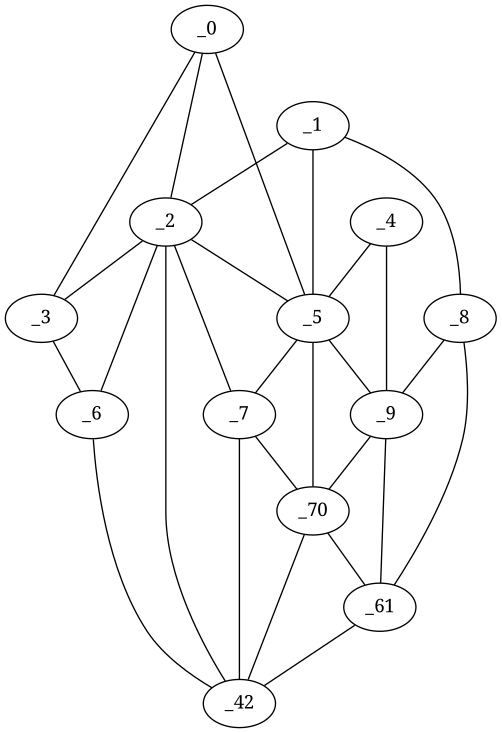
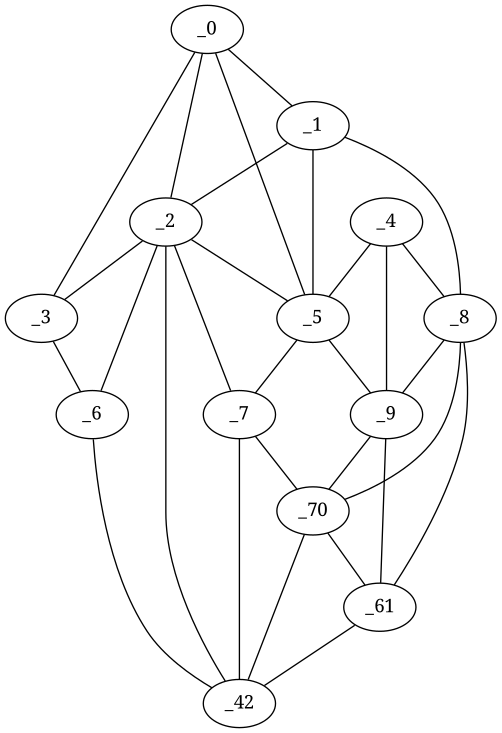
none -> (260, 78)
none -> (423, 270)
(313, 415) -> (432, 442)
